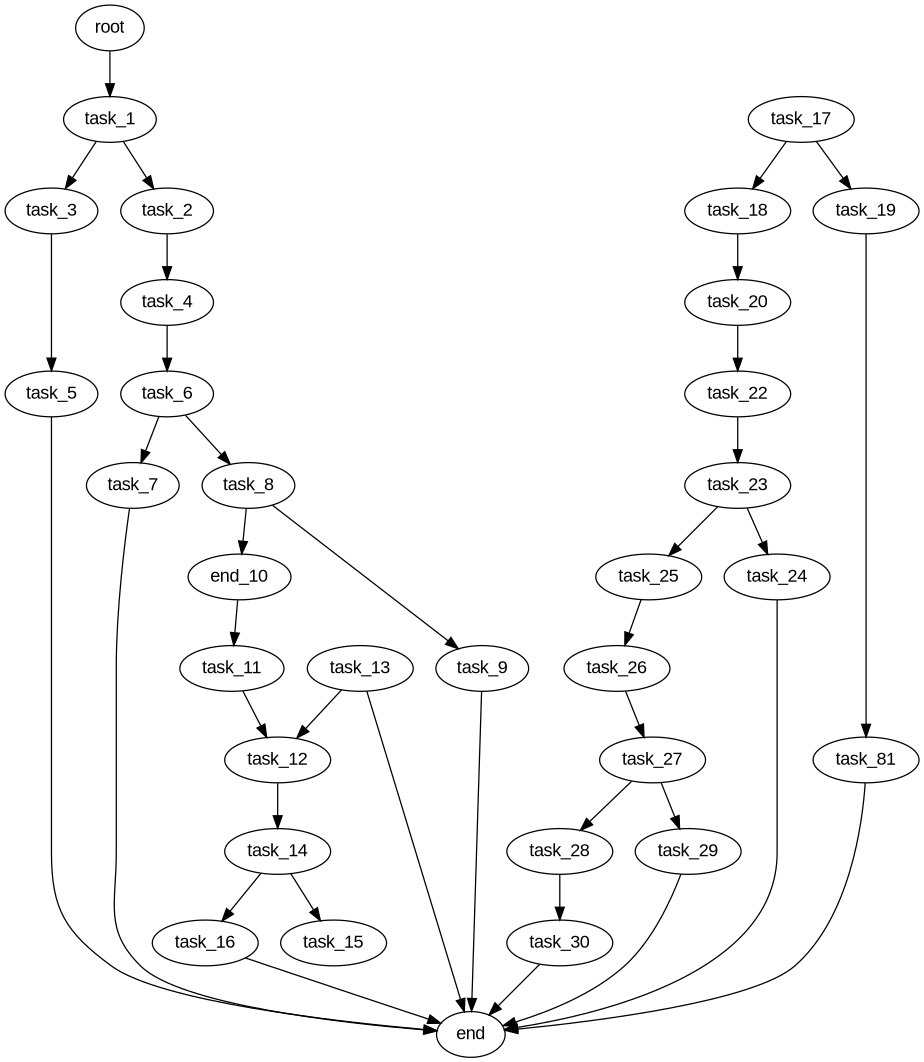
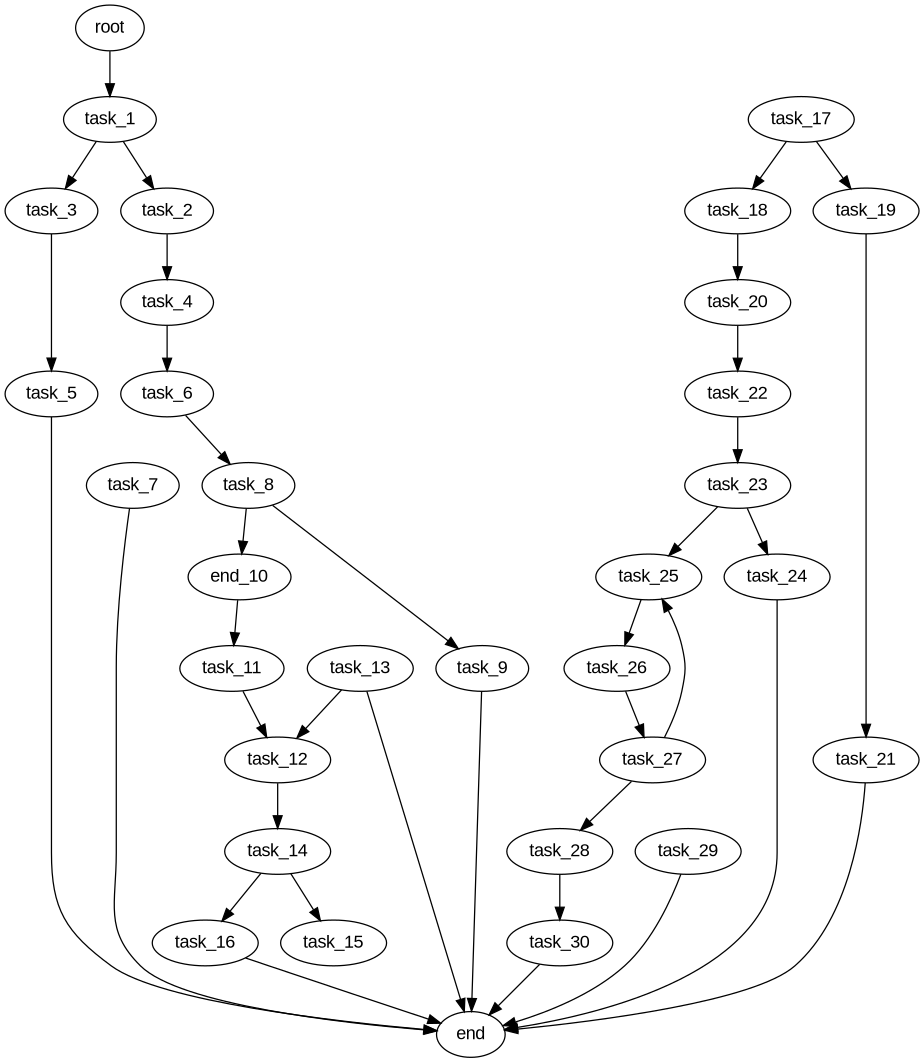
(152, 434) -> none
(866, 760) -> (866, 760)
(668, 800) -> (685, 674)
